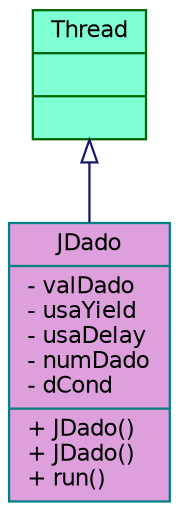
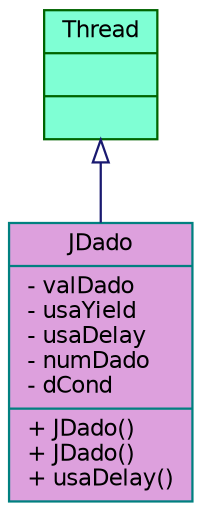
(67, 479) -> (101, 479)
